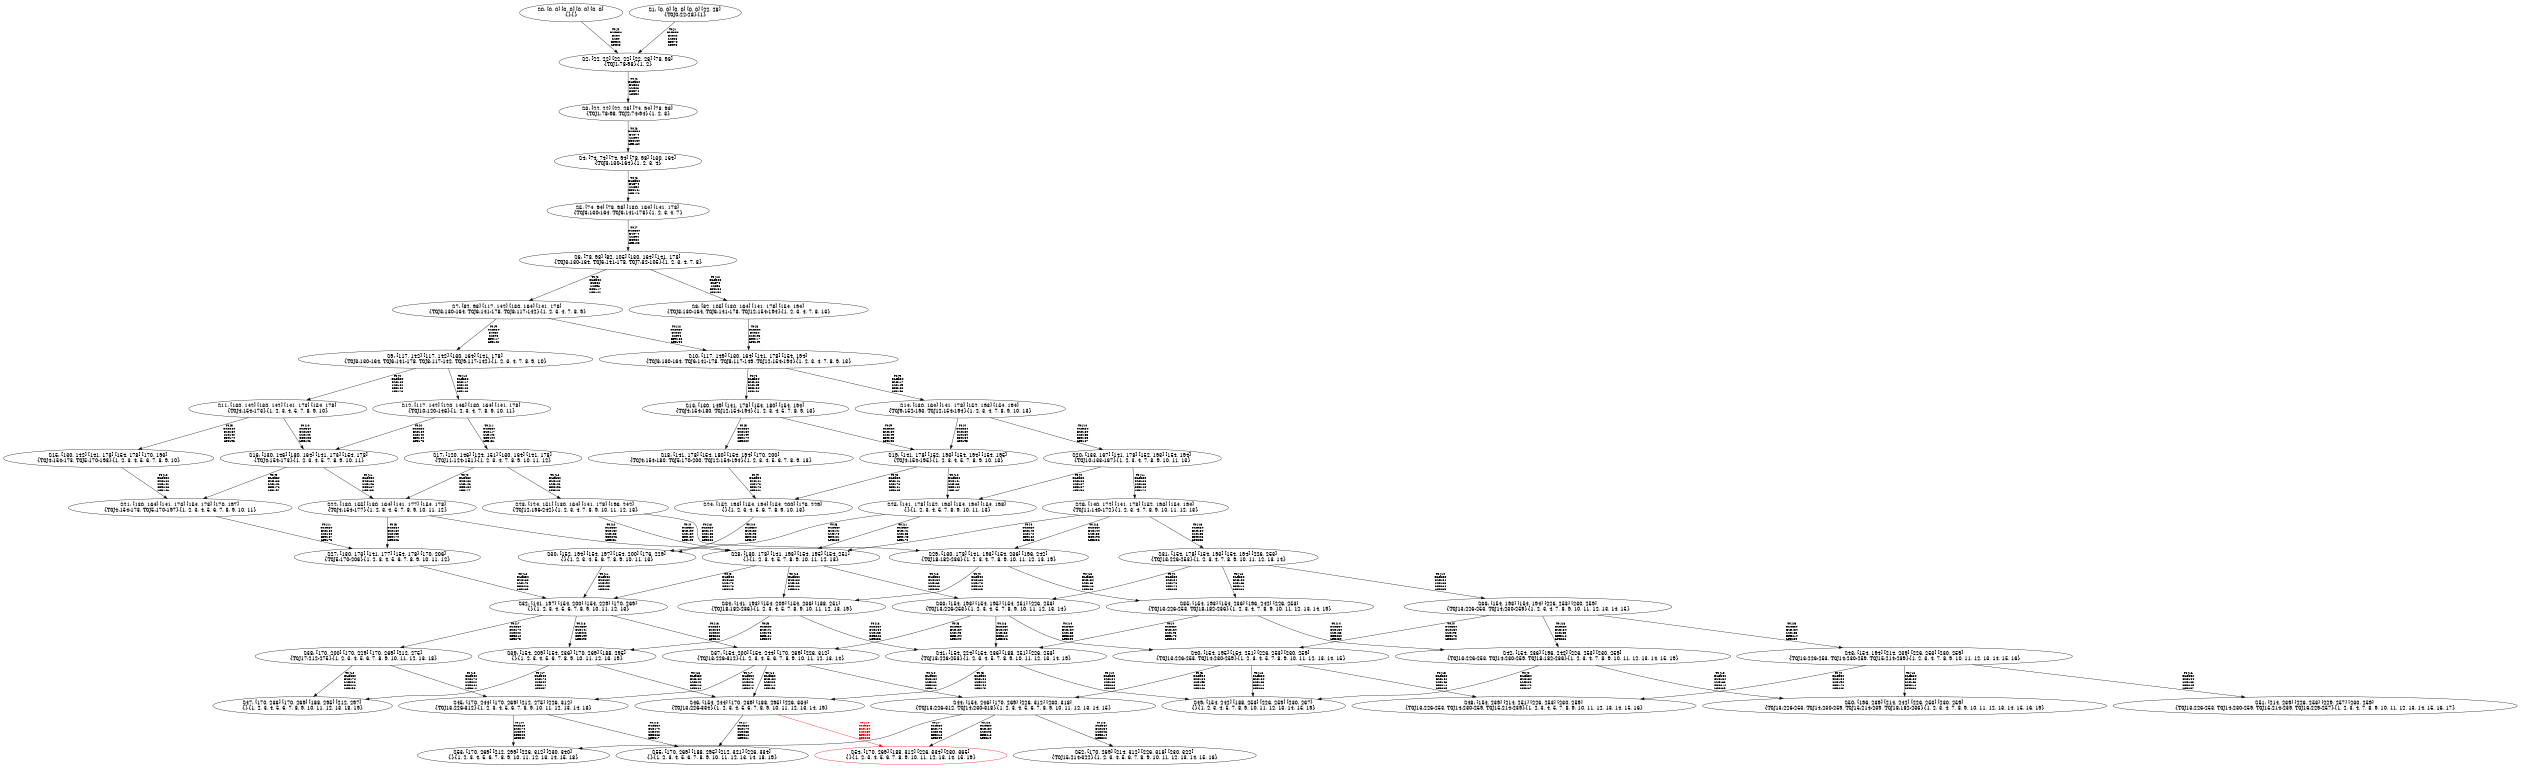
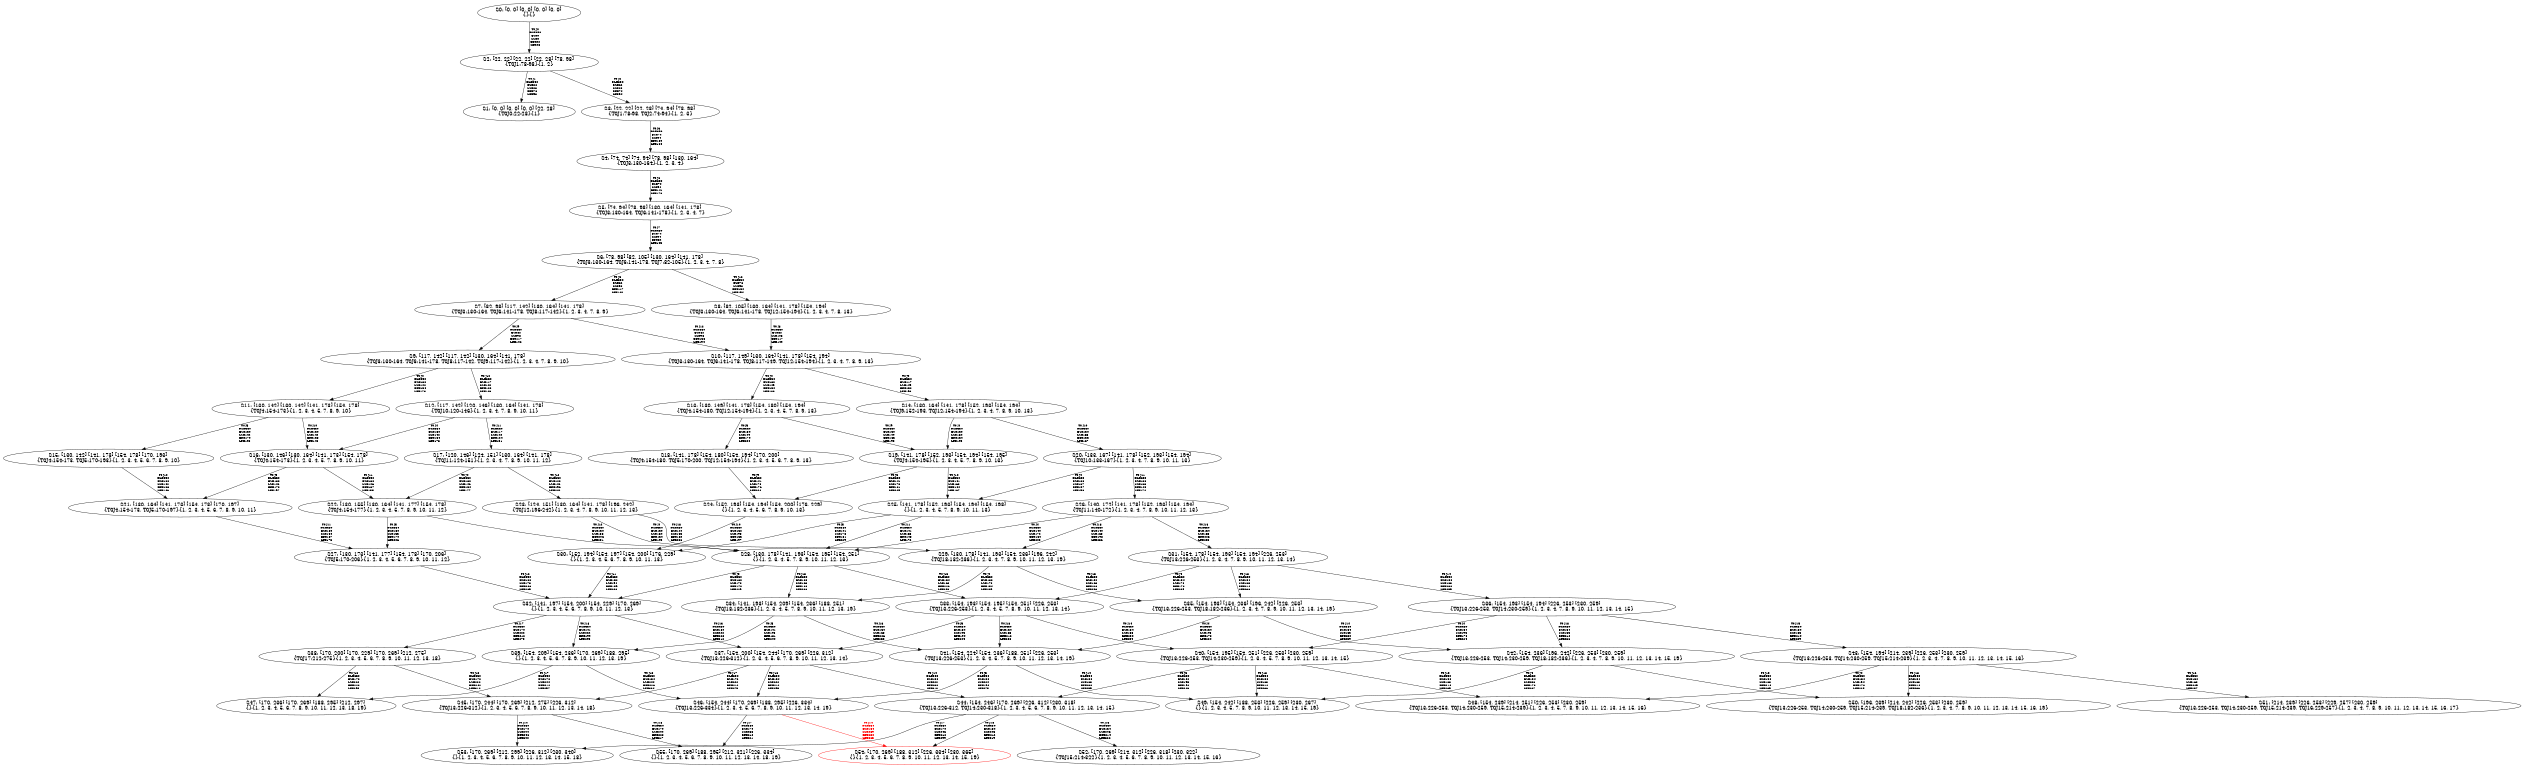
(658, 36) -> (525, 85)
